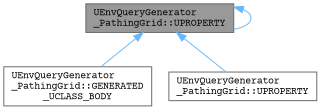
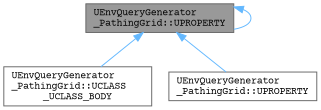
(78, 86) -> (78, 86)
